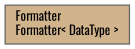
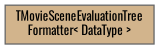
(67, 25) -> (80, 25)
